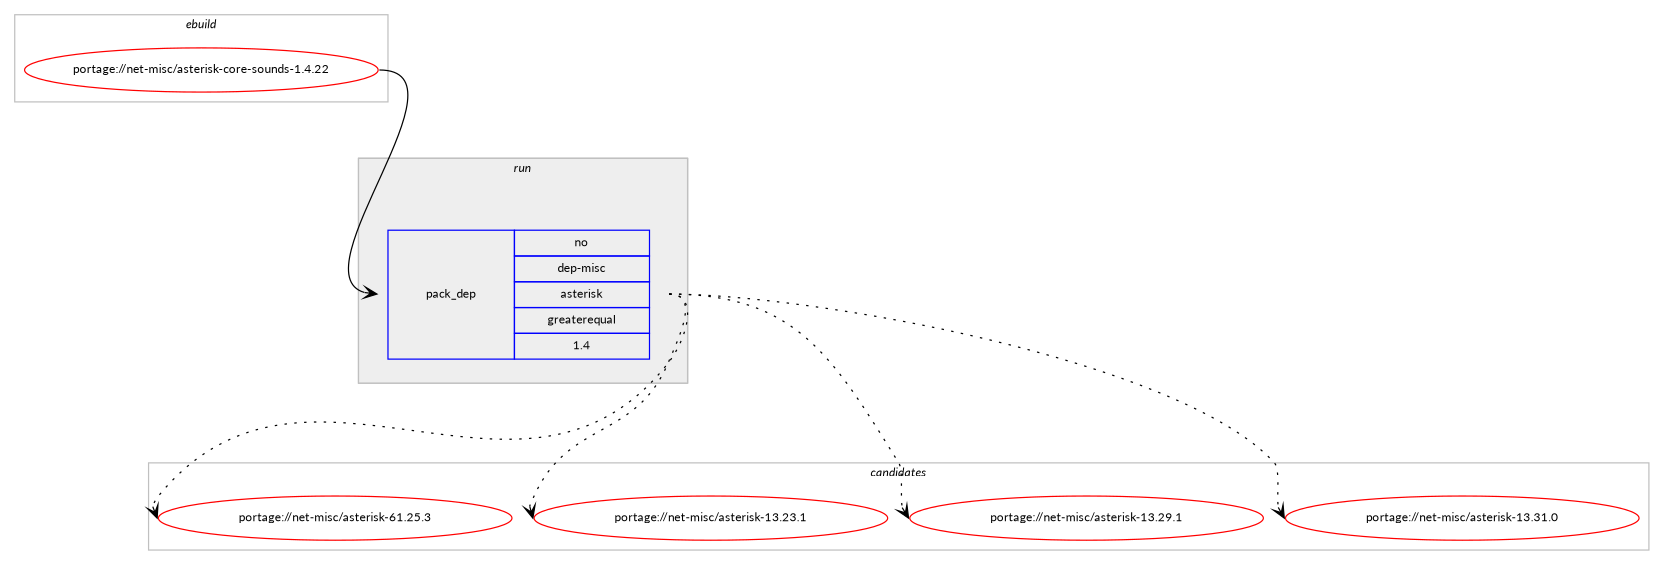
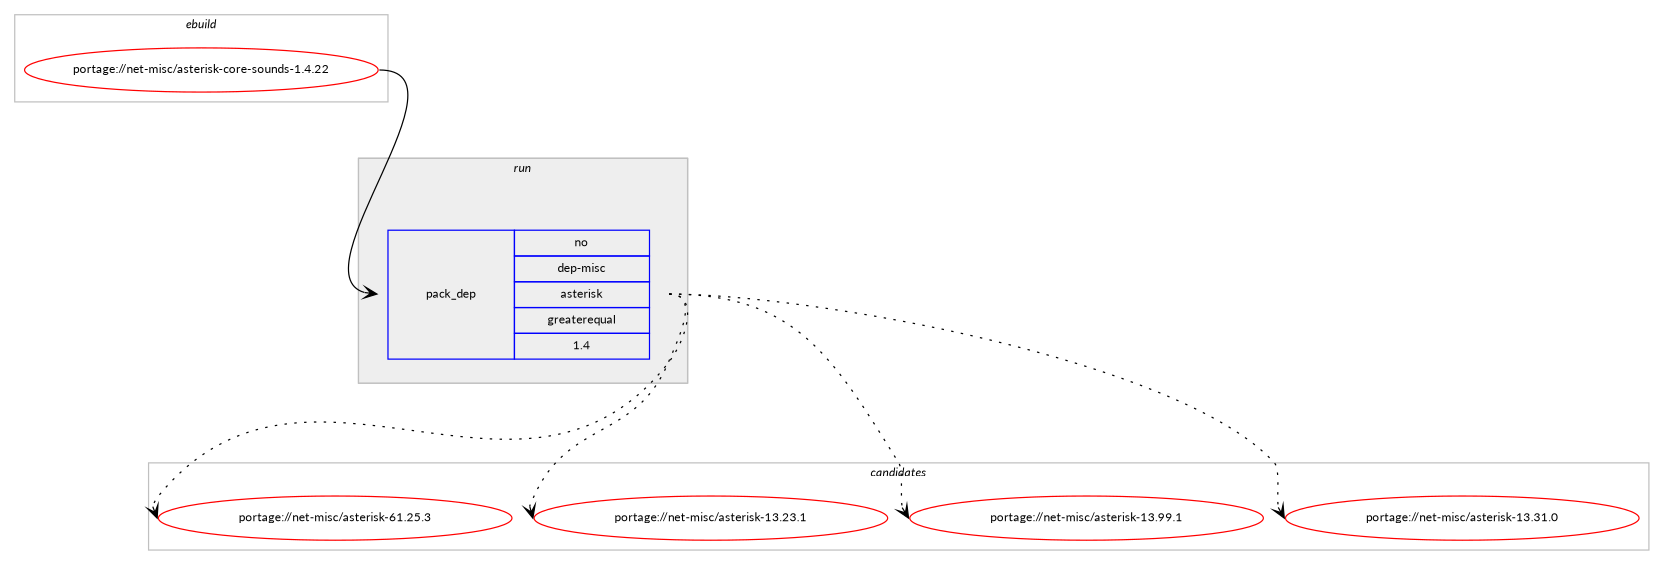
(1087, 518) -> (1087, 518)
